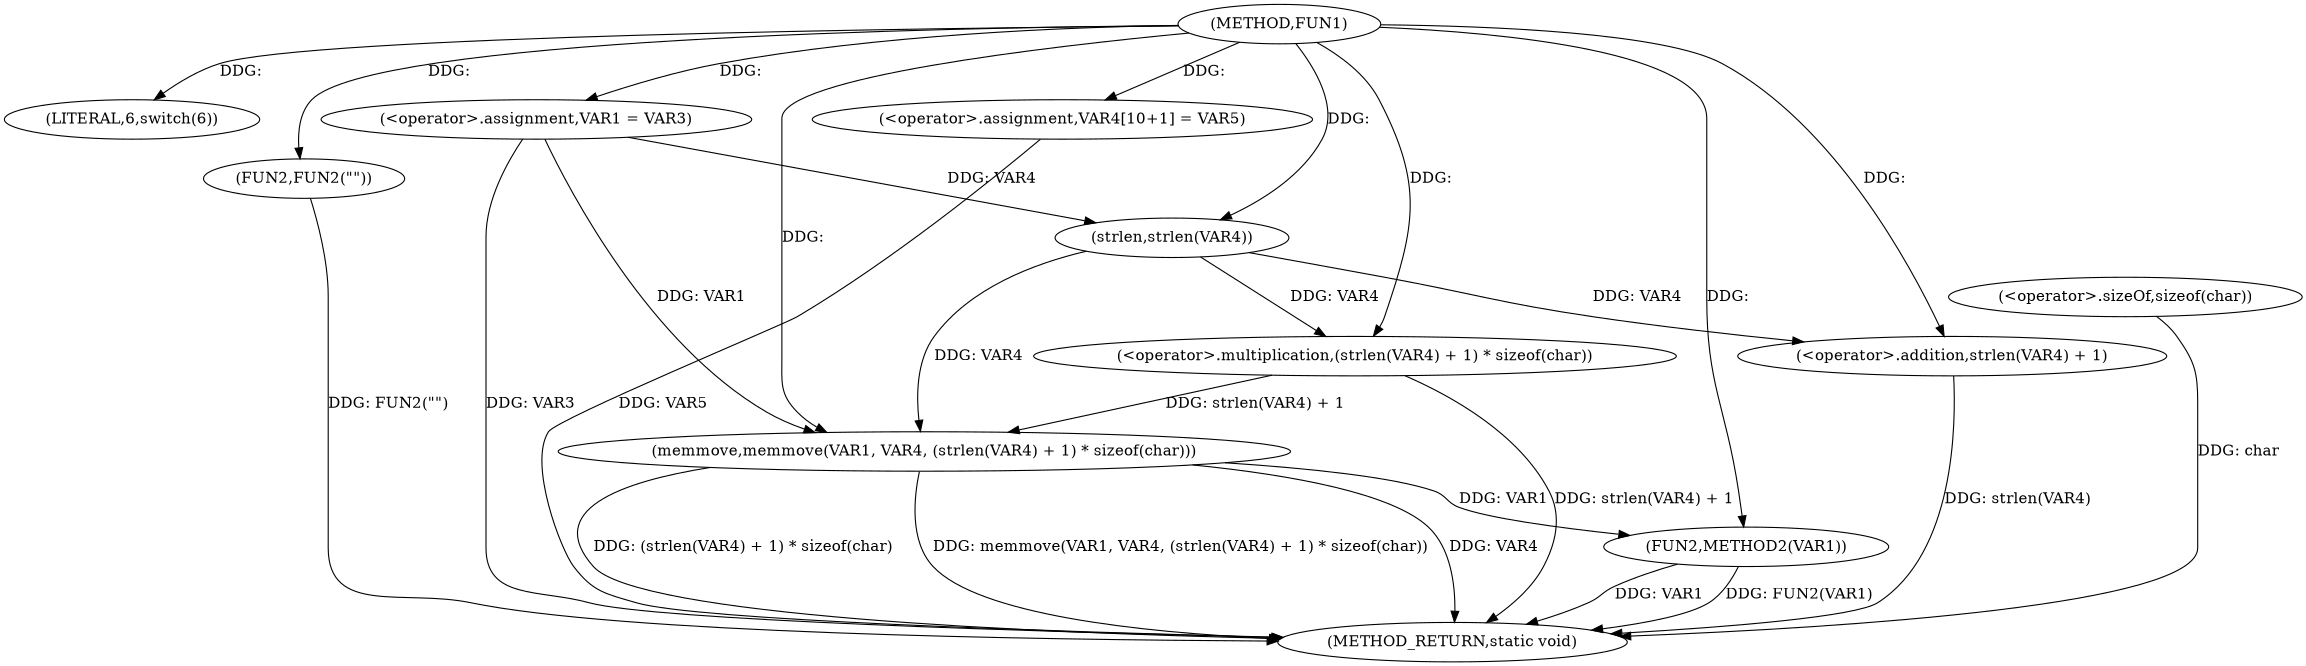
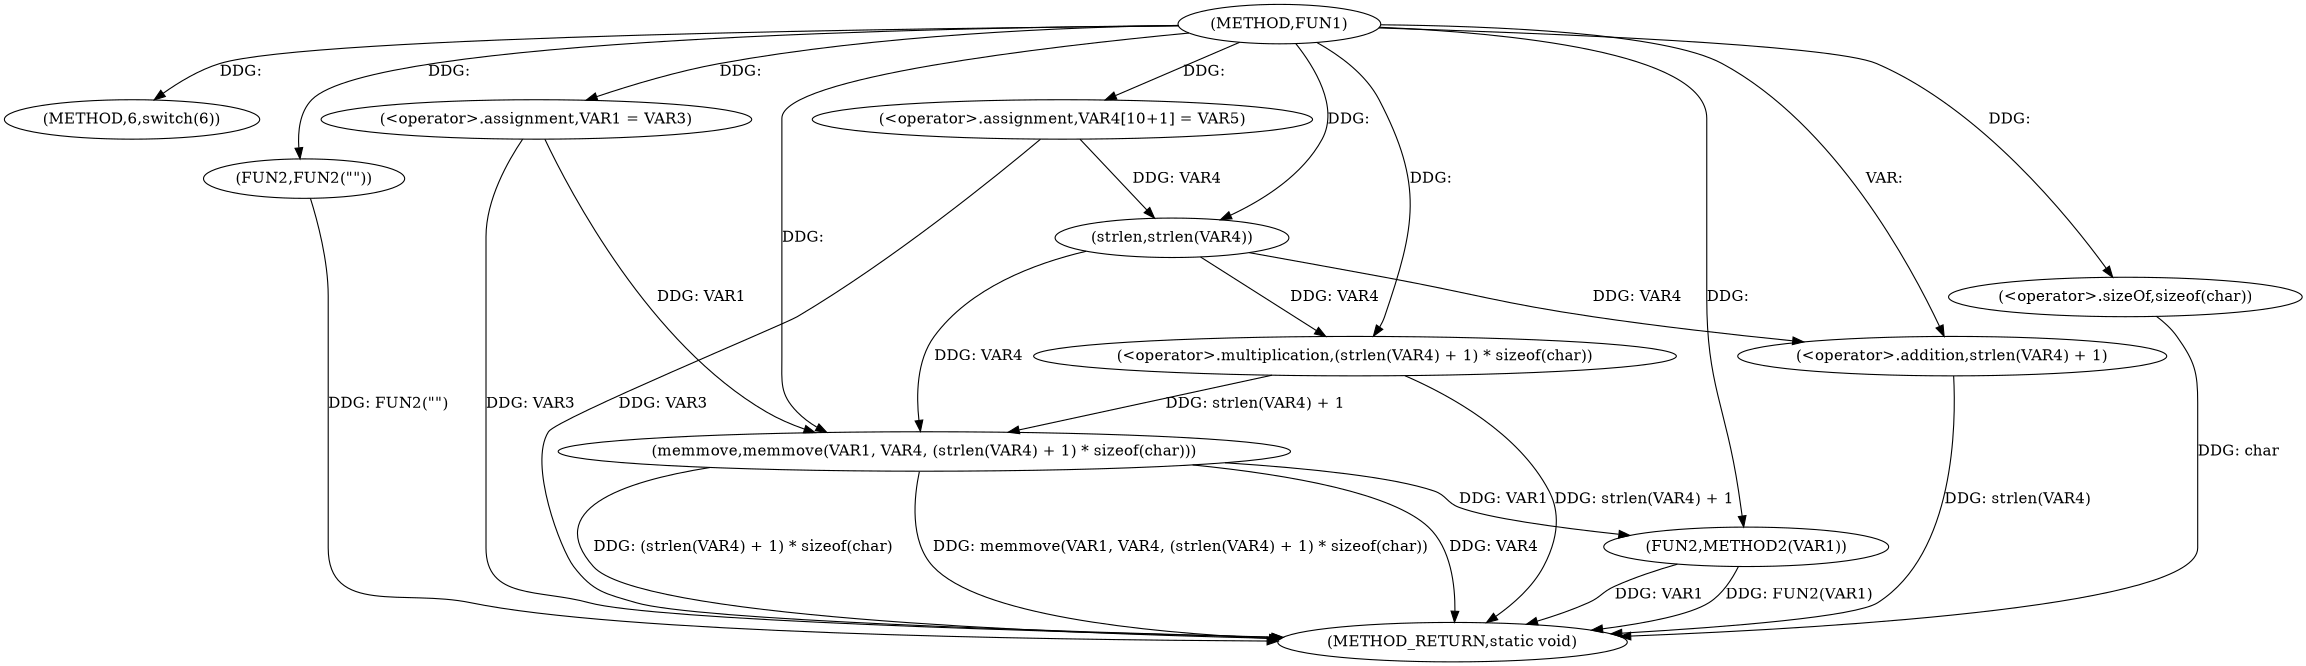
none -> (1783, 49)
(132, 119) -> (132, 119)
(856, 179) -> (1113, 175)
(1887, 179) -> (1887, 179)
(664, 404) -> (664, 404)
